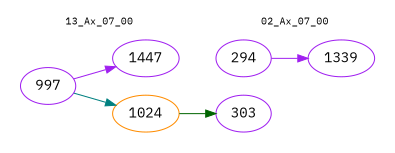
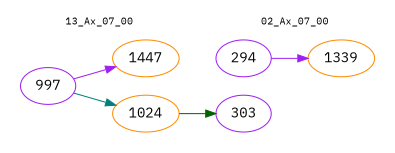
(146, 58) -> (146, 58)
(341, 58) -> (341, 58)
